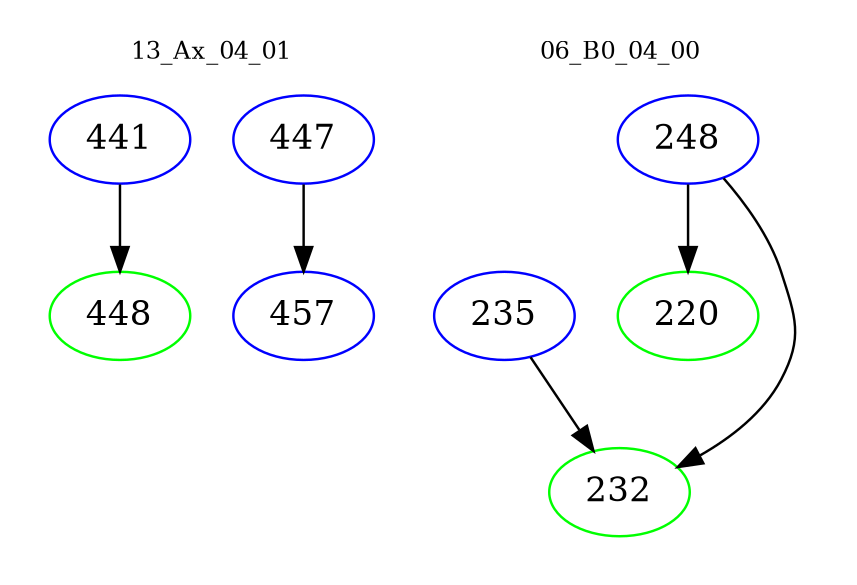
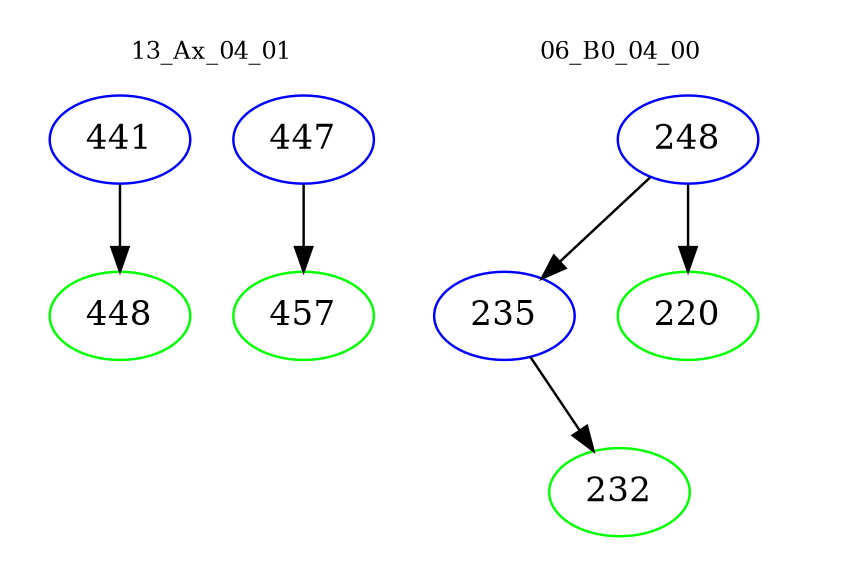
(304, 316) -> (304, 316)
(795, 327) -> (605, 220)
